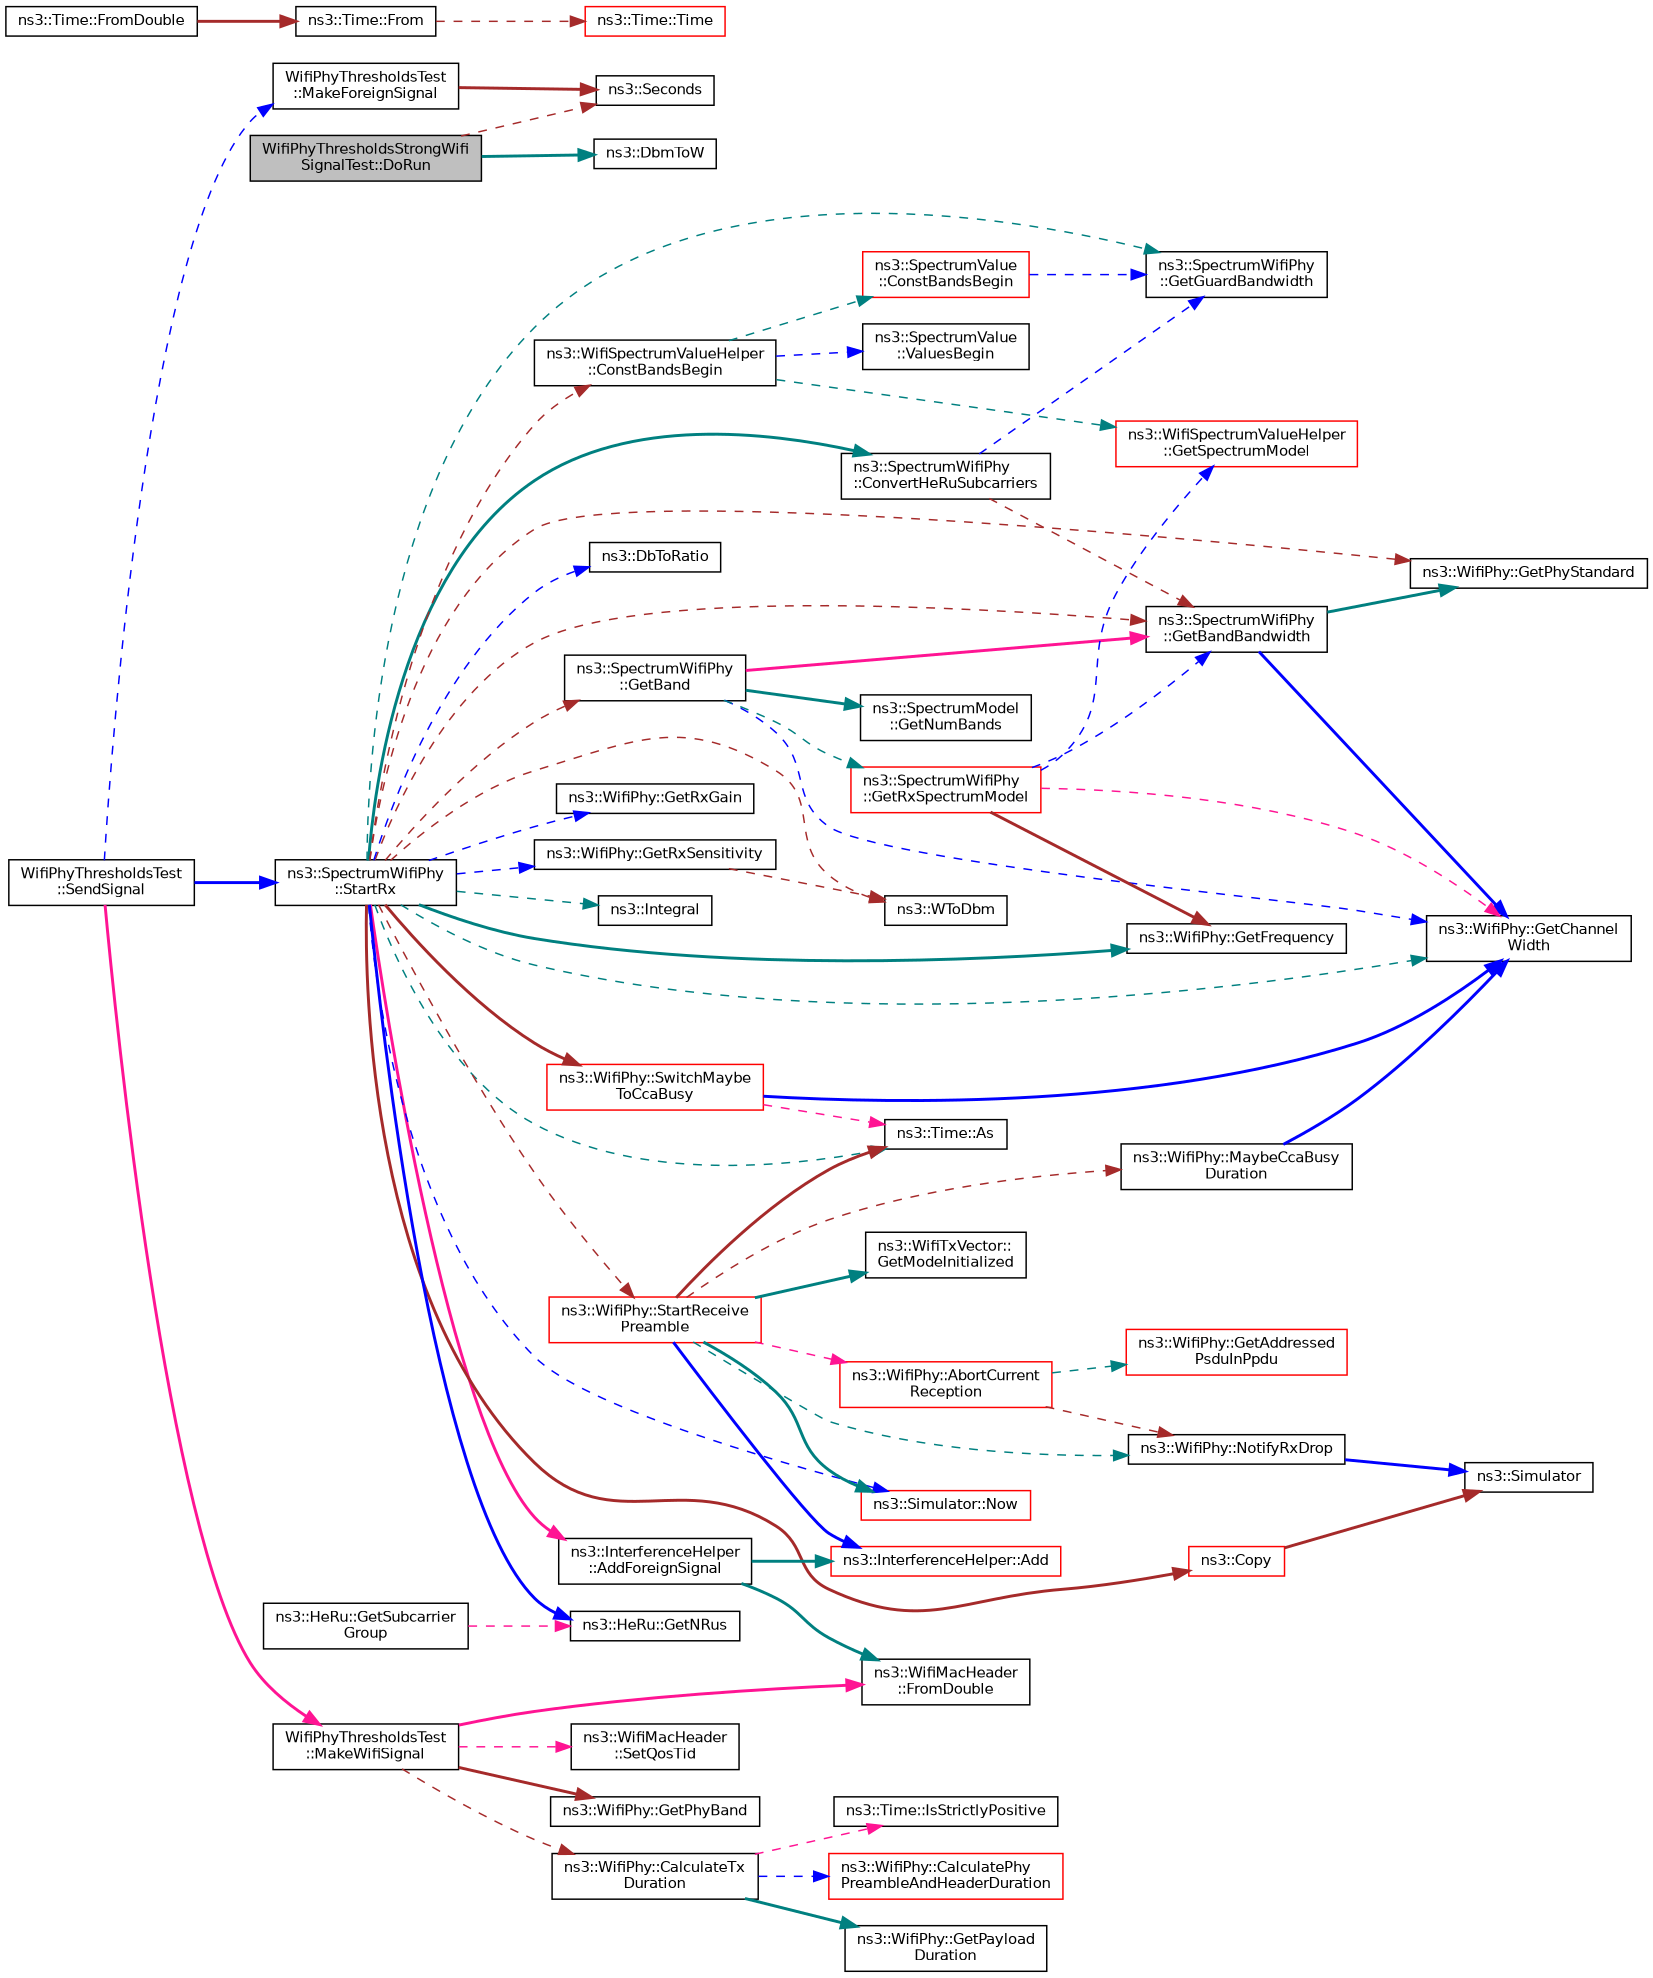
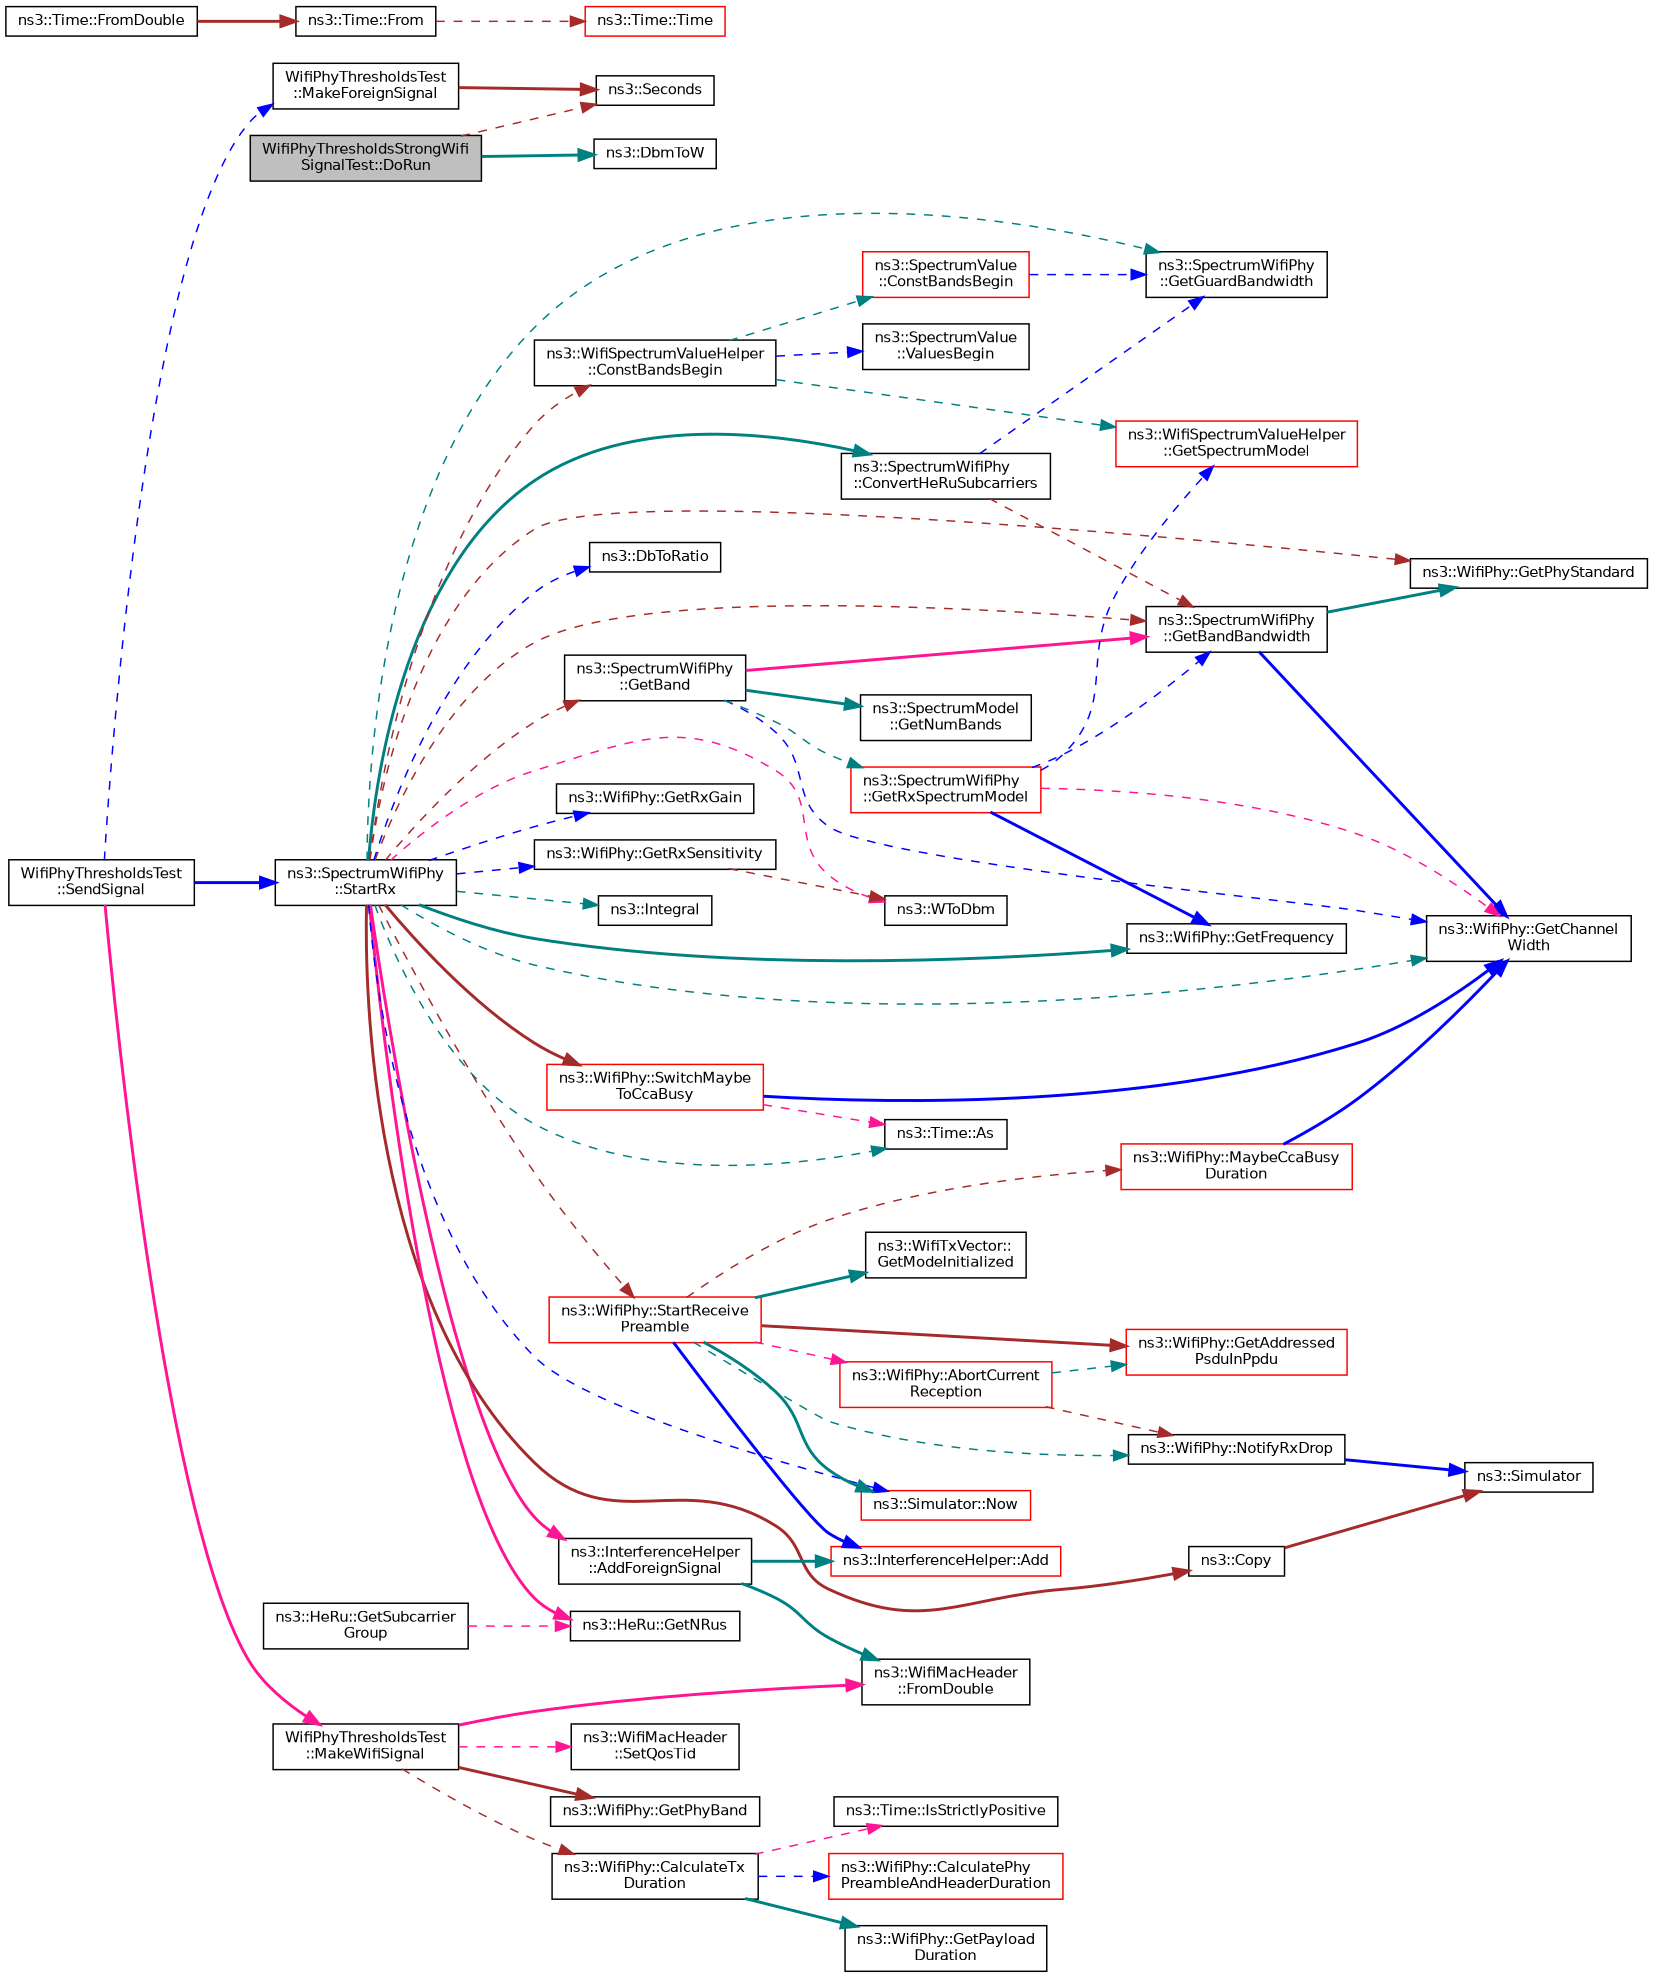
(655, 739) -> (655, 739)
(1092, 865) -> (1092, 865)
(1237, 1167) -> (1237, 1167)
(765, 1214) -> (936, 1335)
(433, 1329) -> (433, 1329)
(1237, 1561) -> (1237, 1561)
